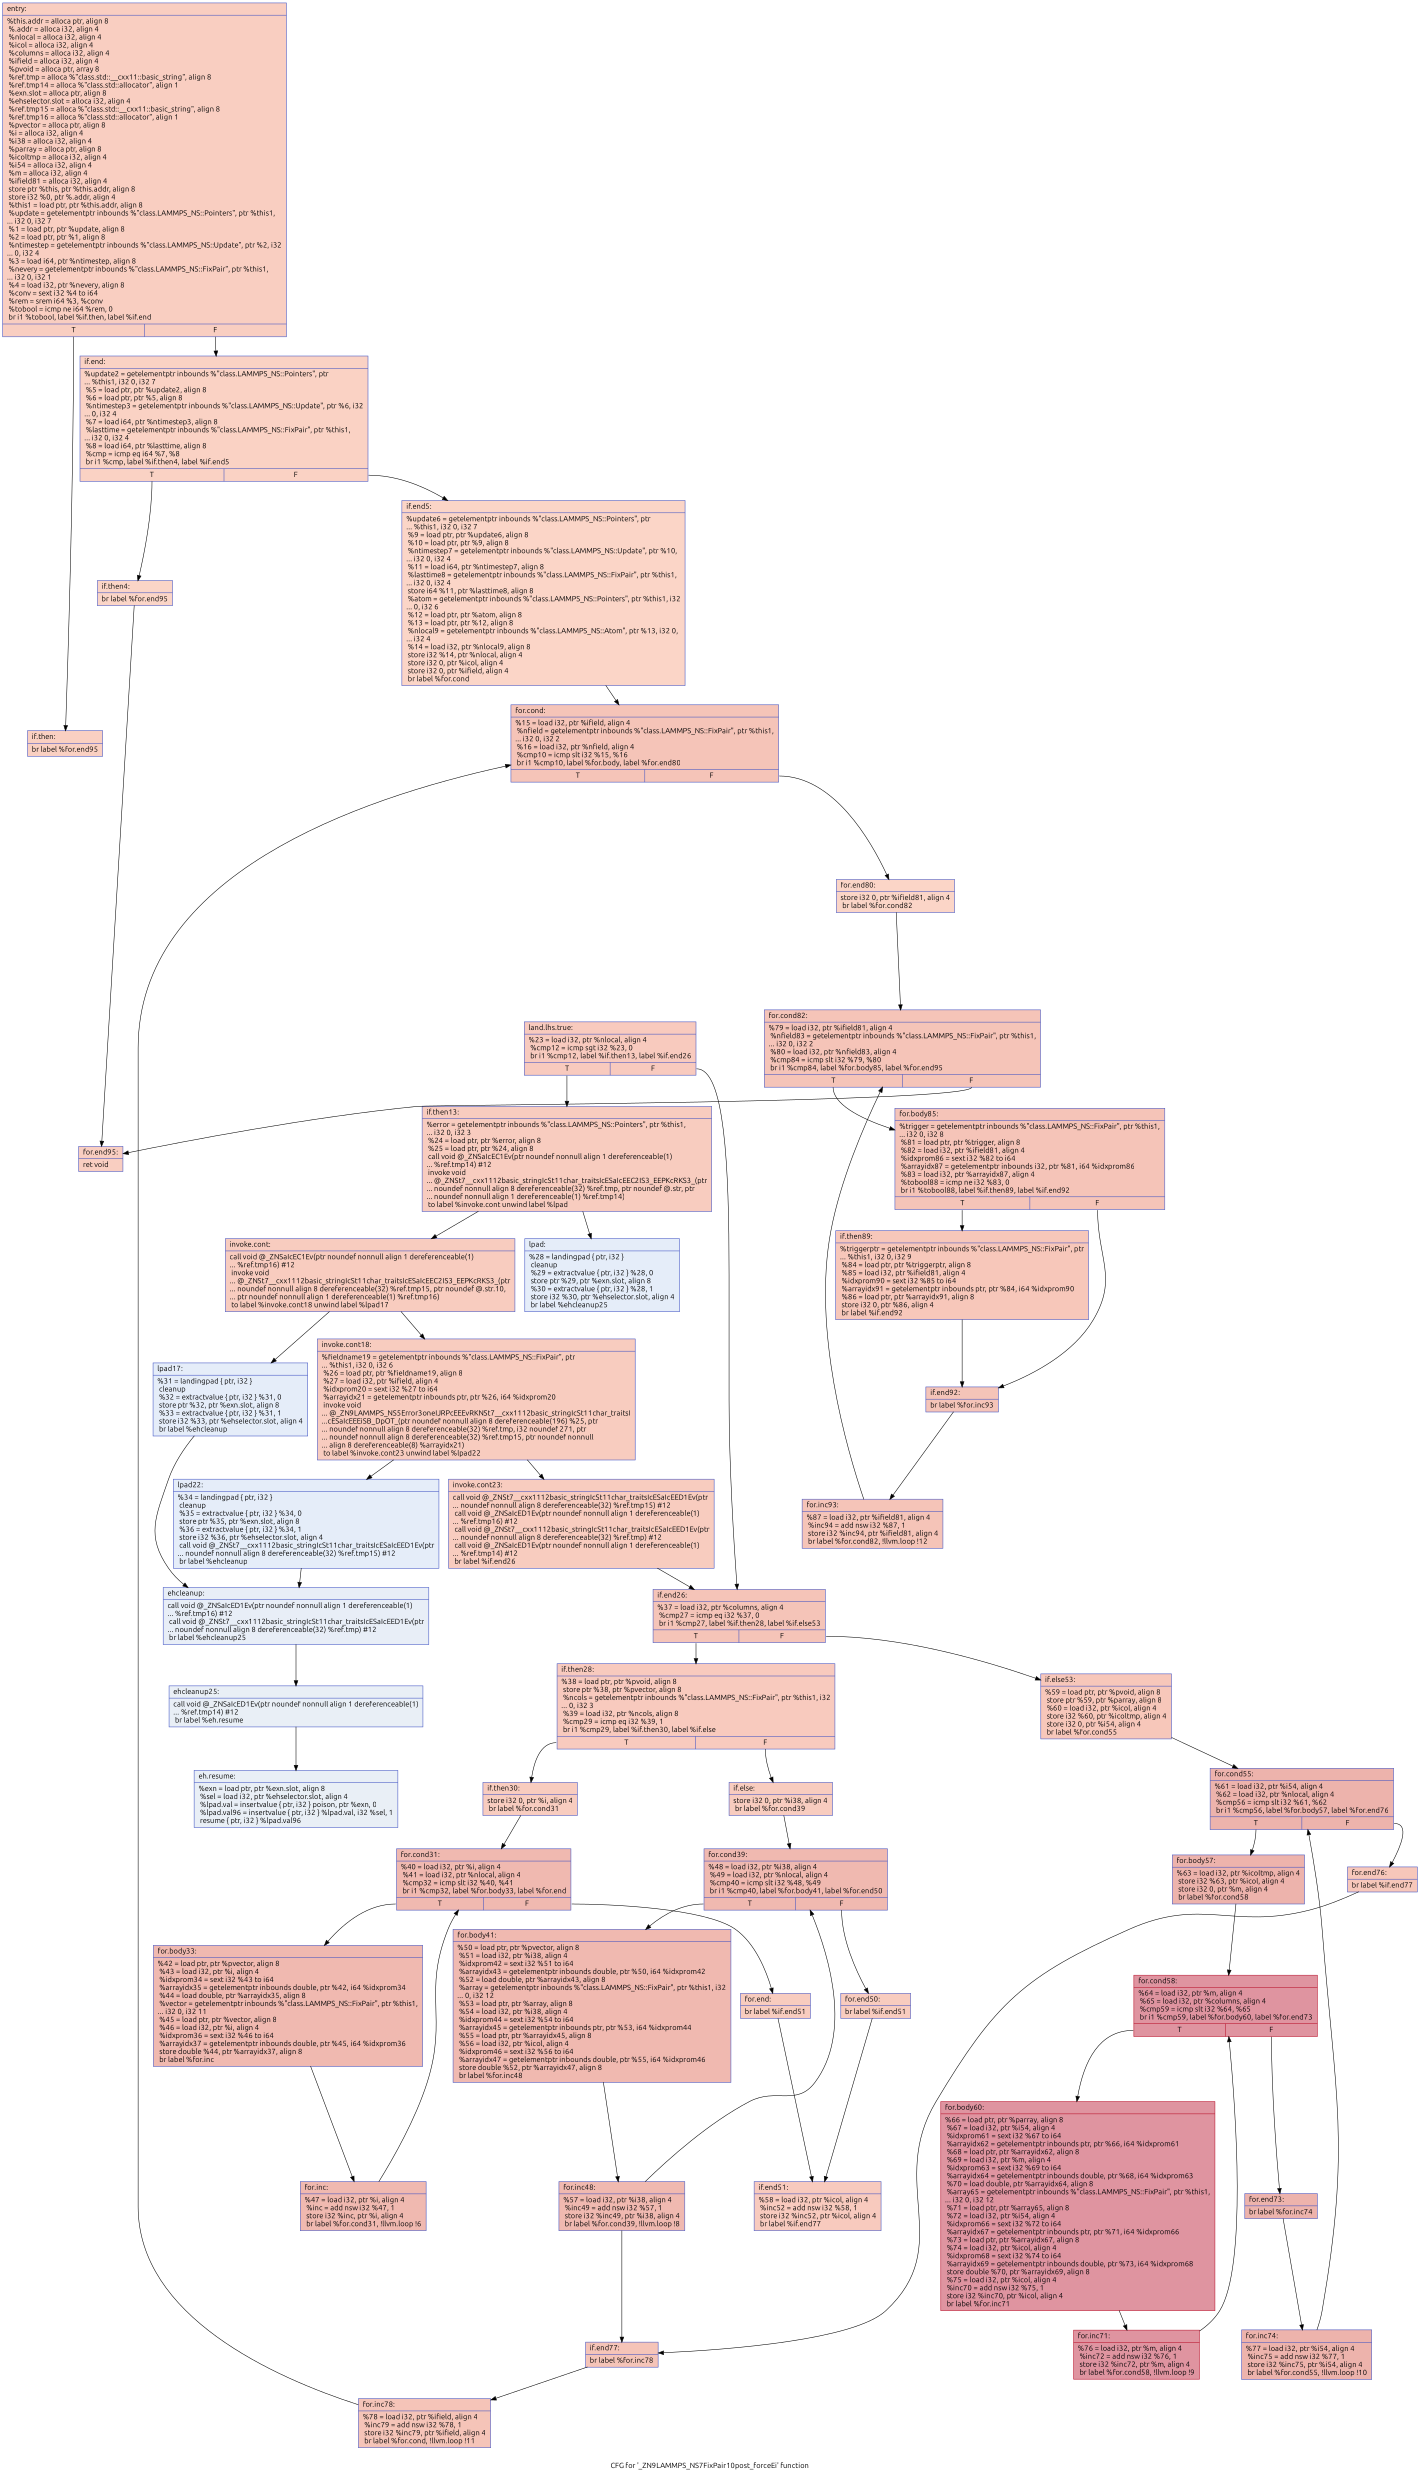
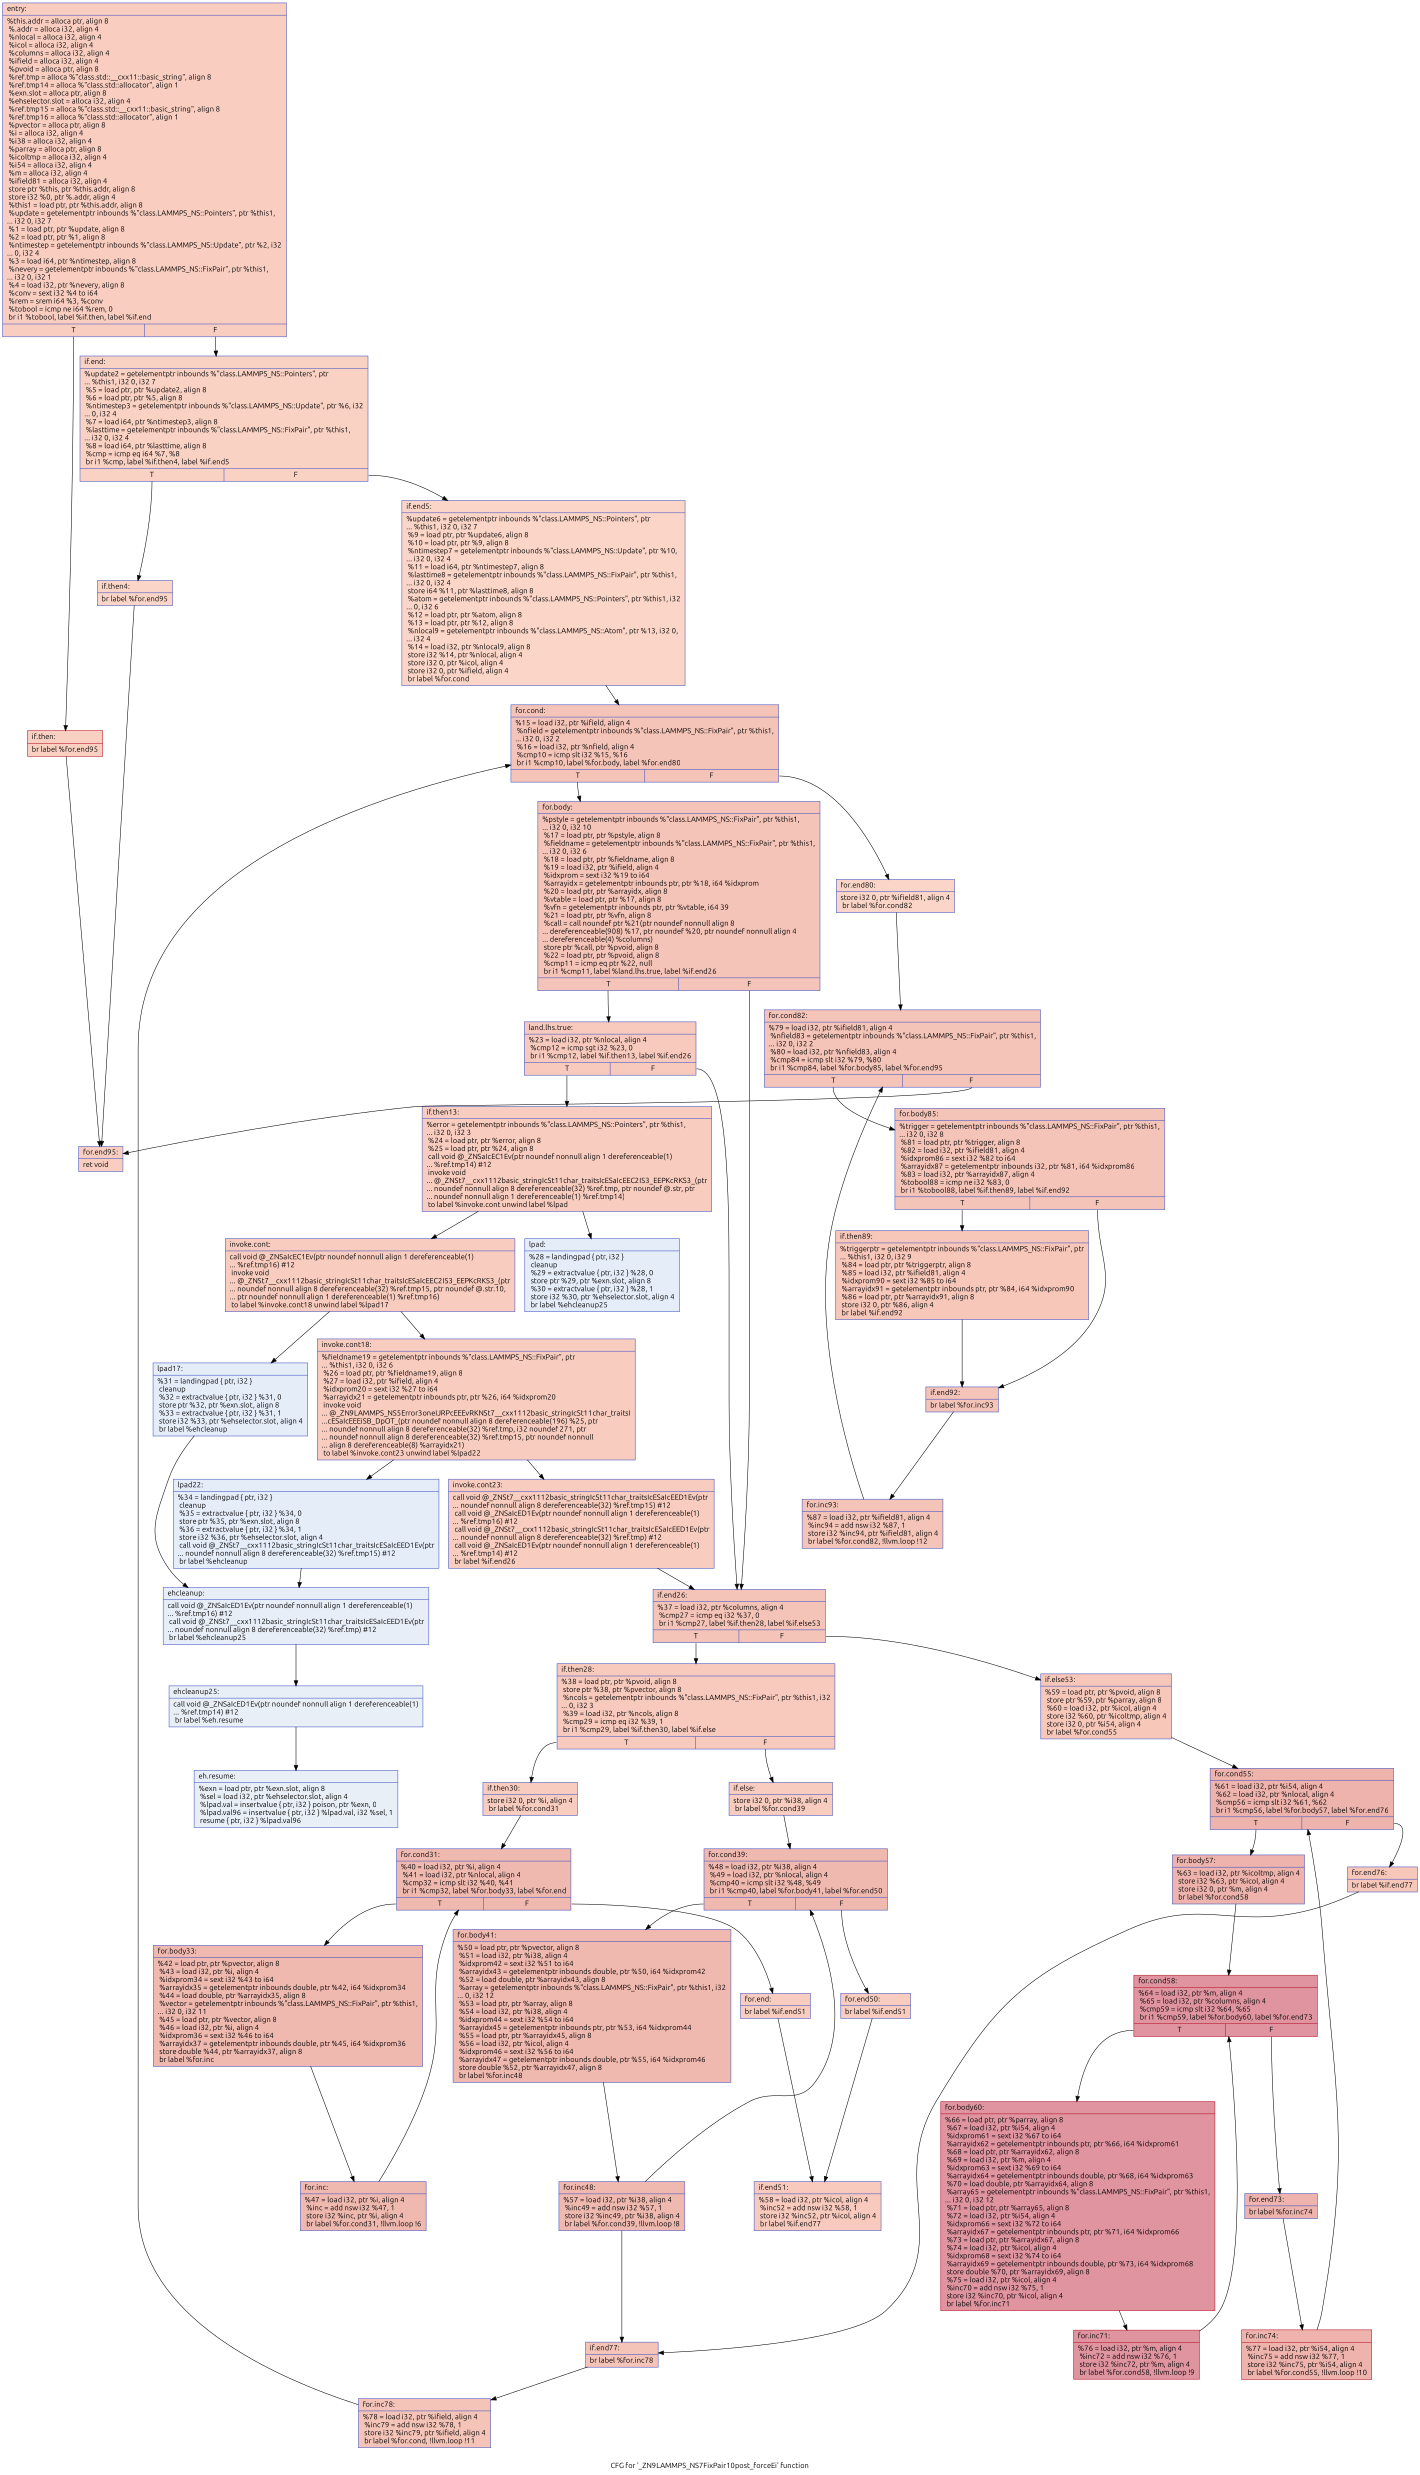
(53, 69) -> (53, 69)
(65, 743) -> (65, 743)
none -> (679, 896)
none -> (83, 949)
(1307, 2355) -> (1307, 2355)
